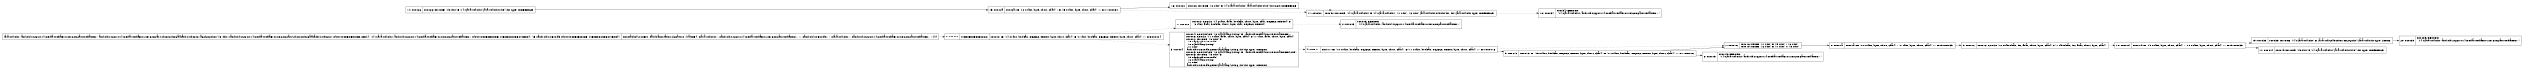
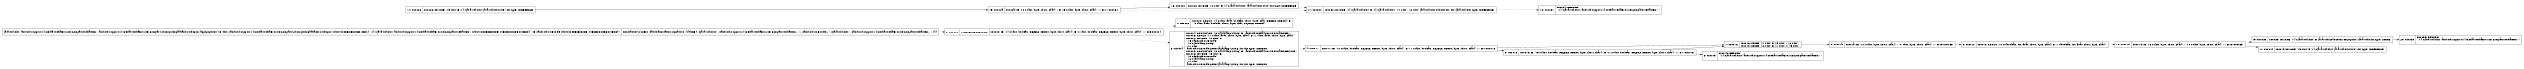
(1401, 24) -> none
(1610, 47) -> (1610, 46)
